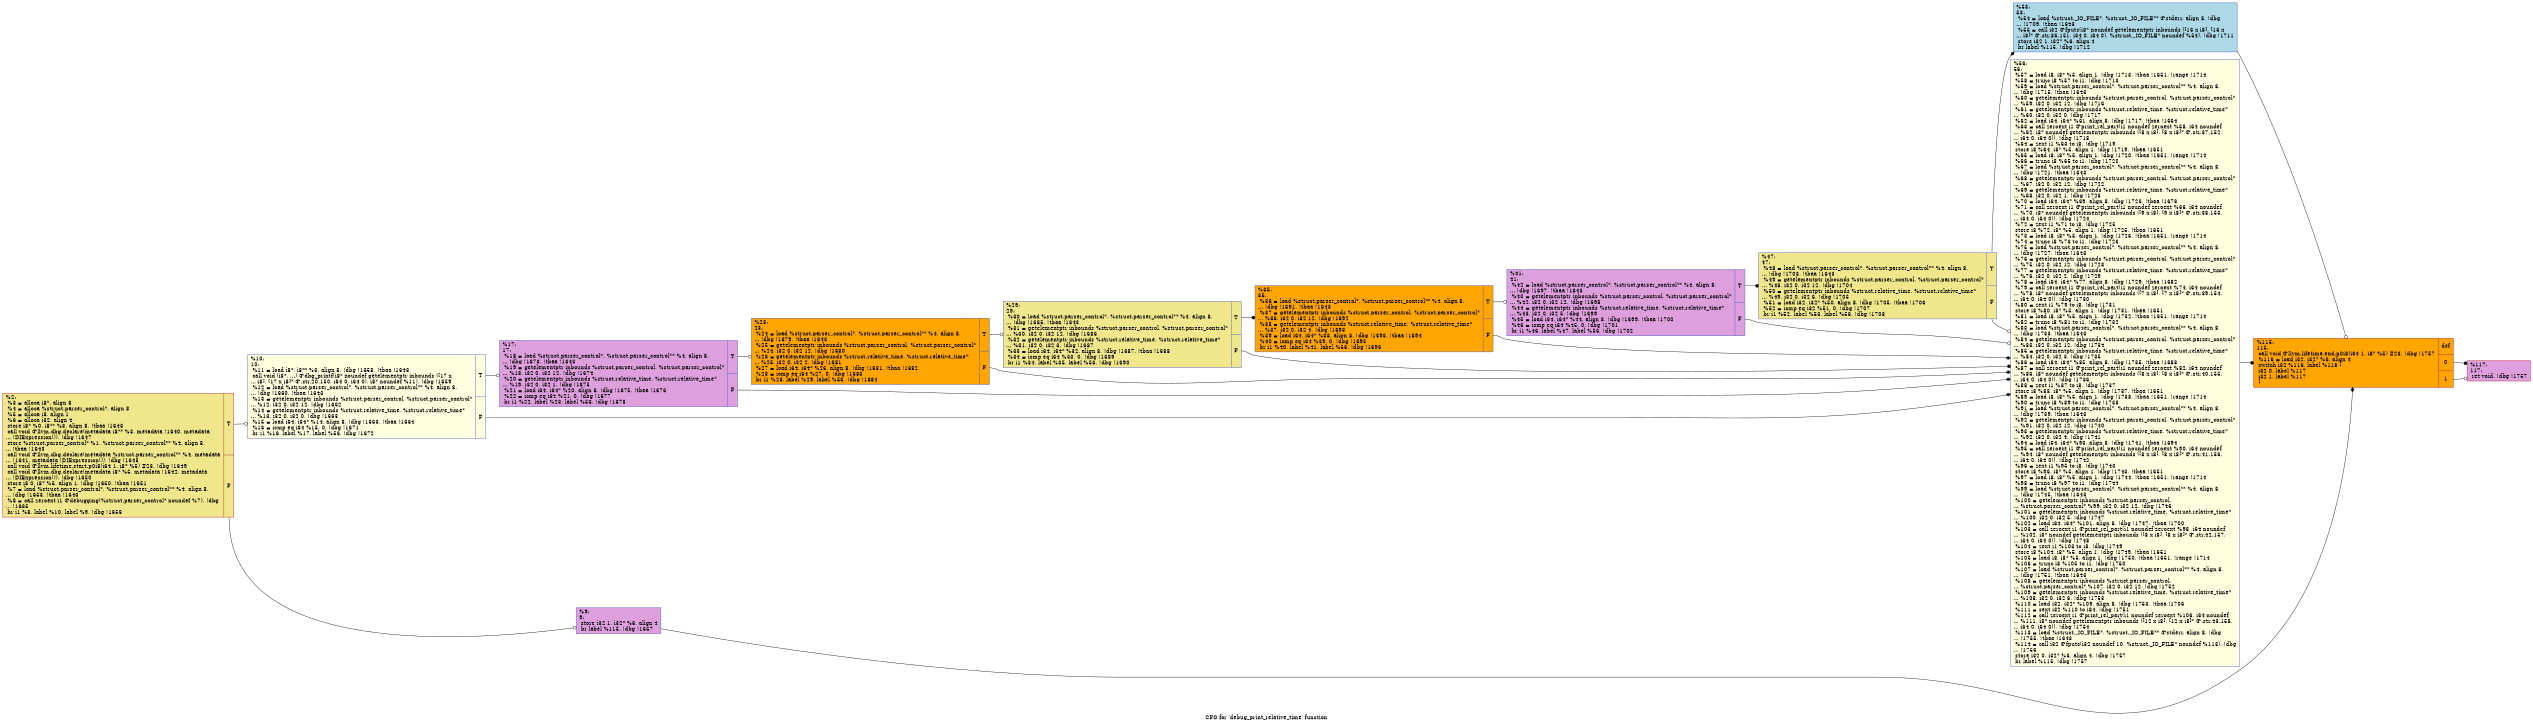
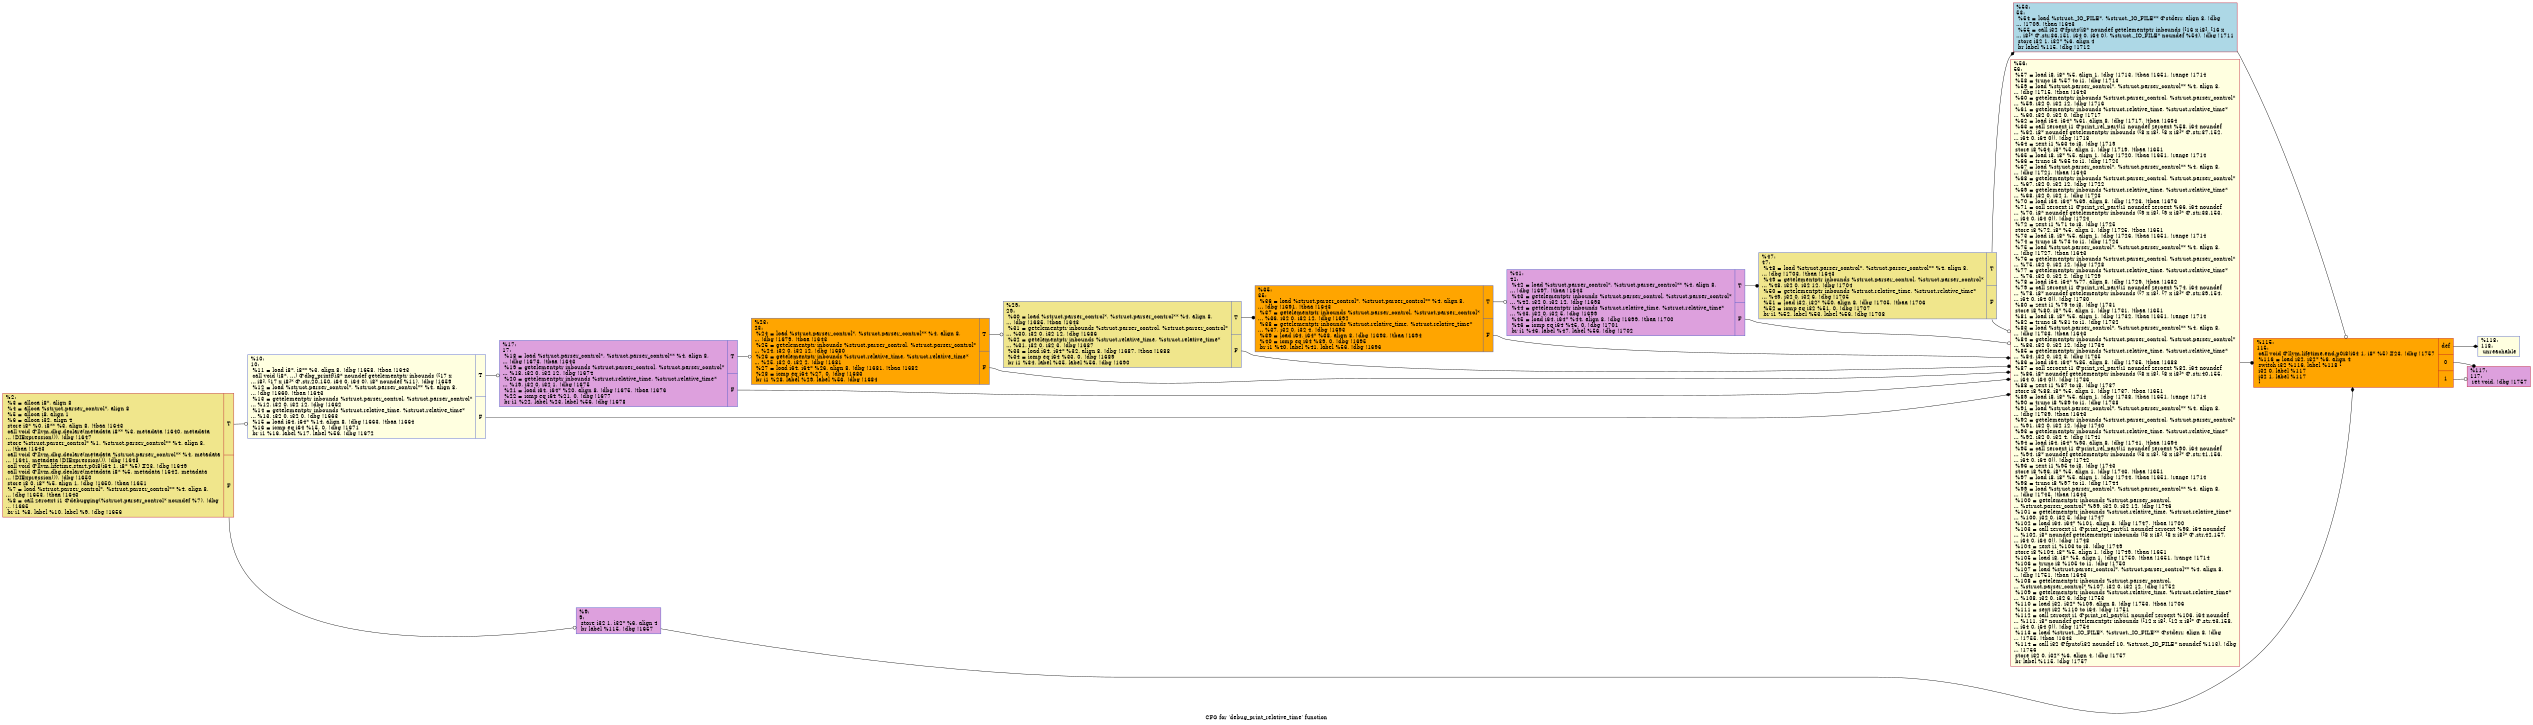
(2125, 27) -> (2125, 27)
none -> (2499, 346)
(2125, 363) -> (2125, 363)
